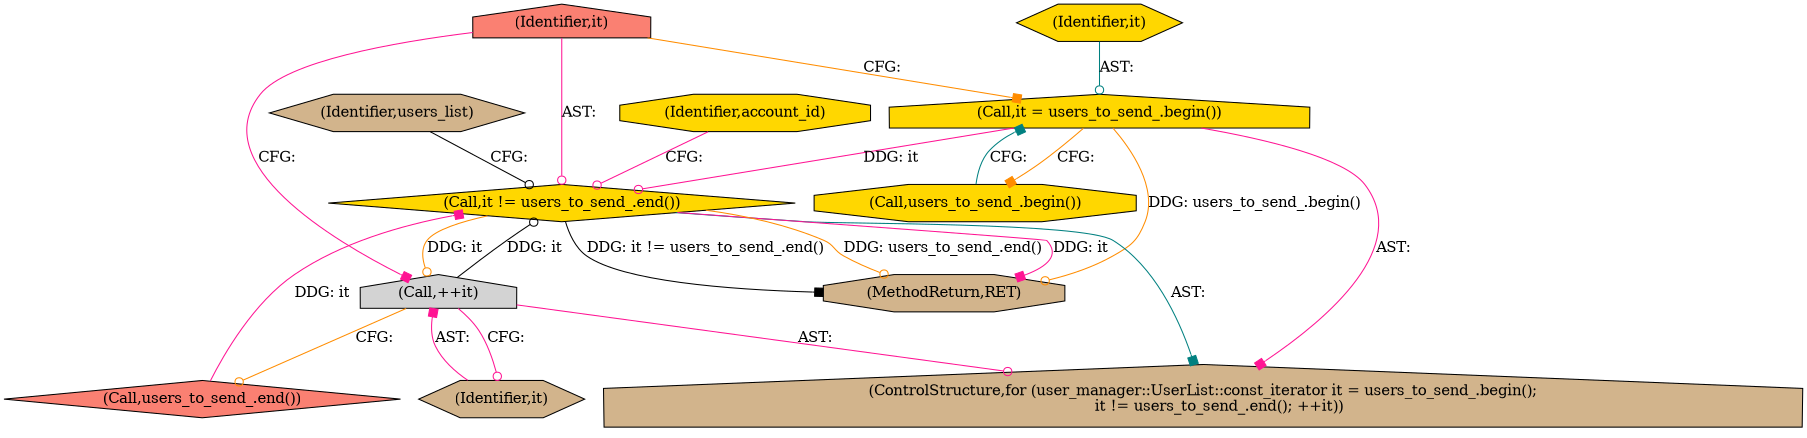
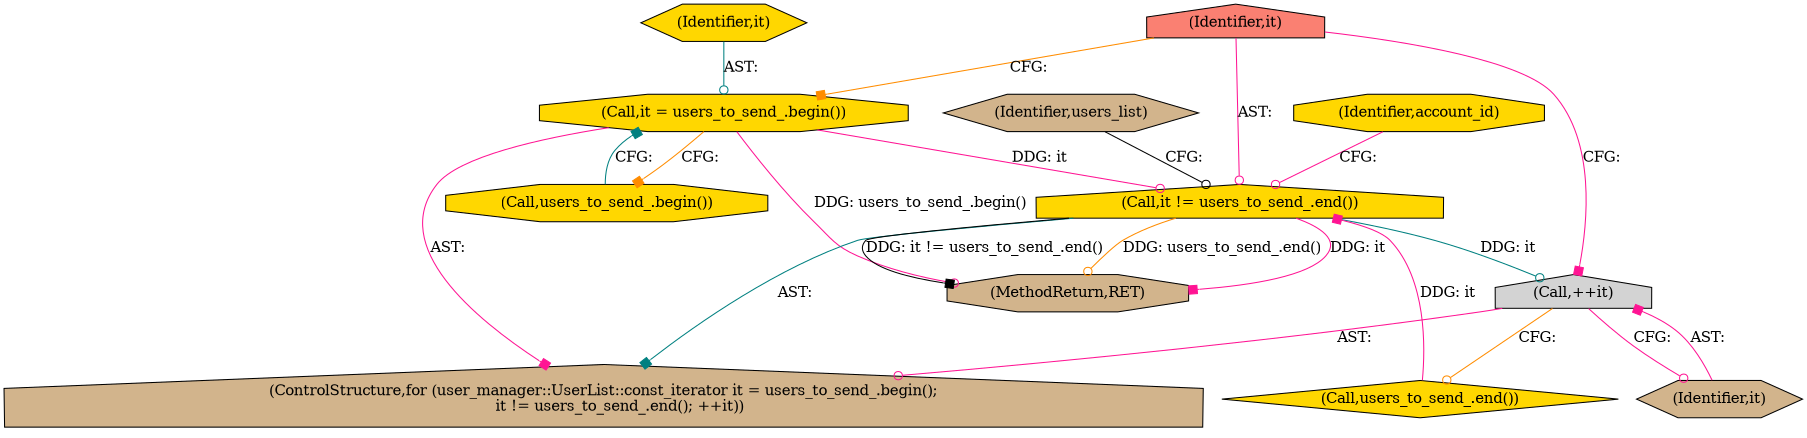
(1100, 113) -> (724, 113)
(562, 203) -> (1240, 203)
(1143, 228) -> (826, 234)
(442, 230) -> (1436, 241)
(493, 250) -> none
(202, 399) -> (1420, 399)
